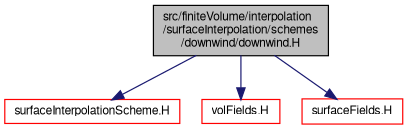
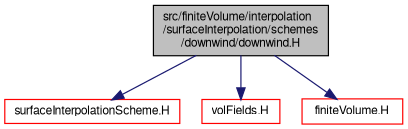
(352, 111) -> (352, 111)
